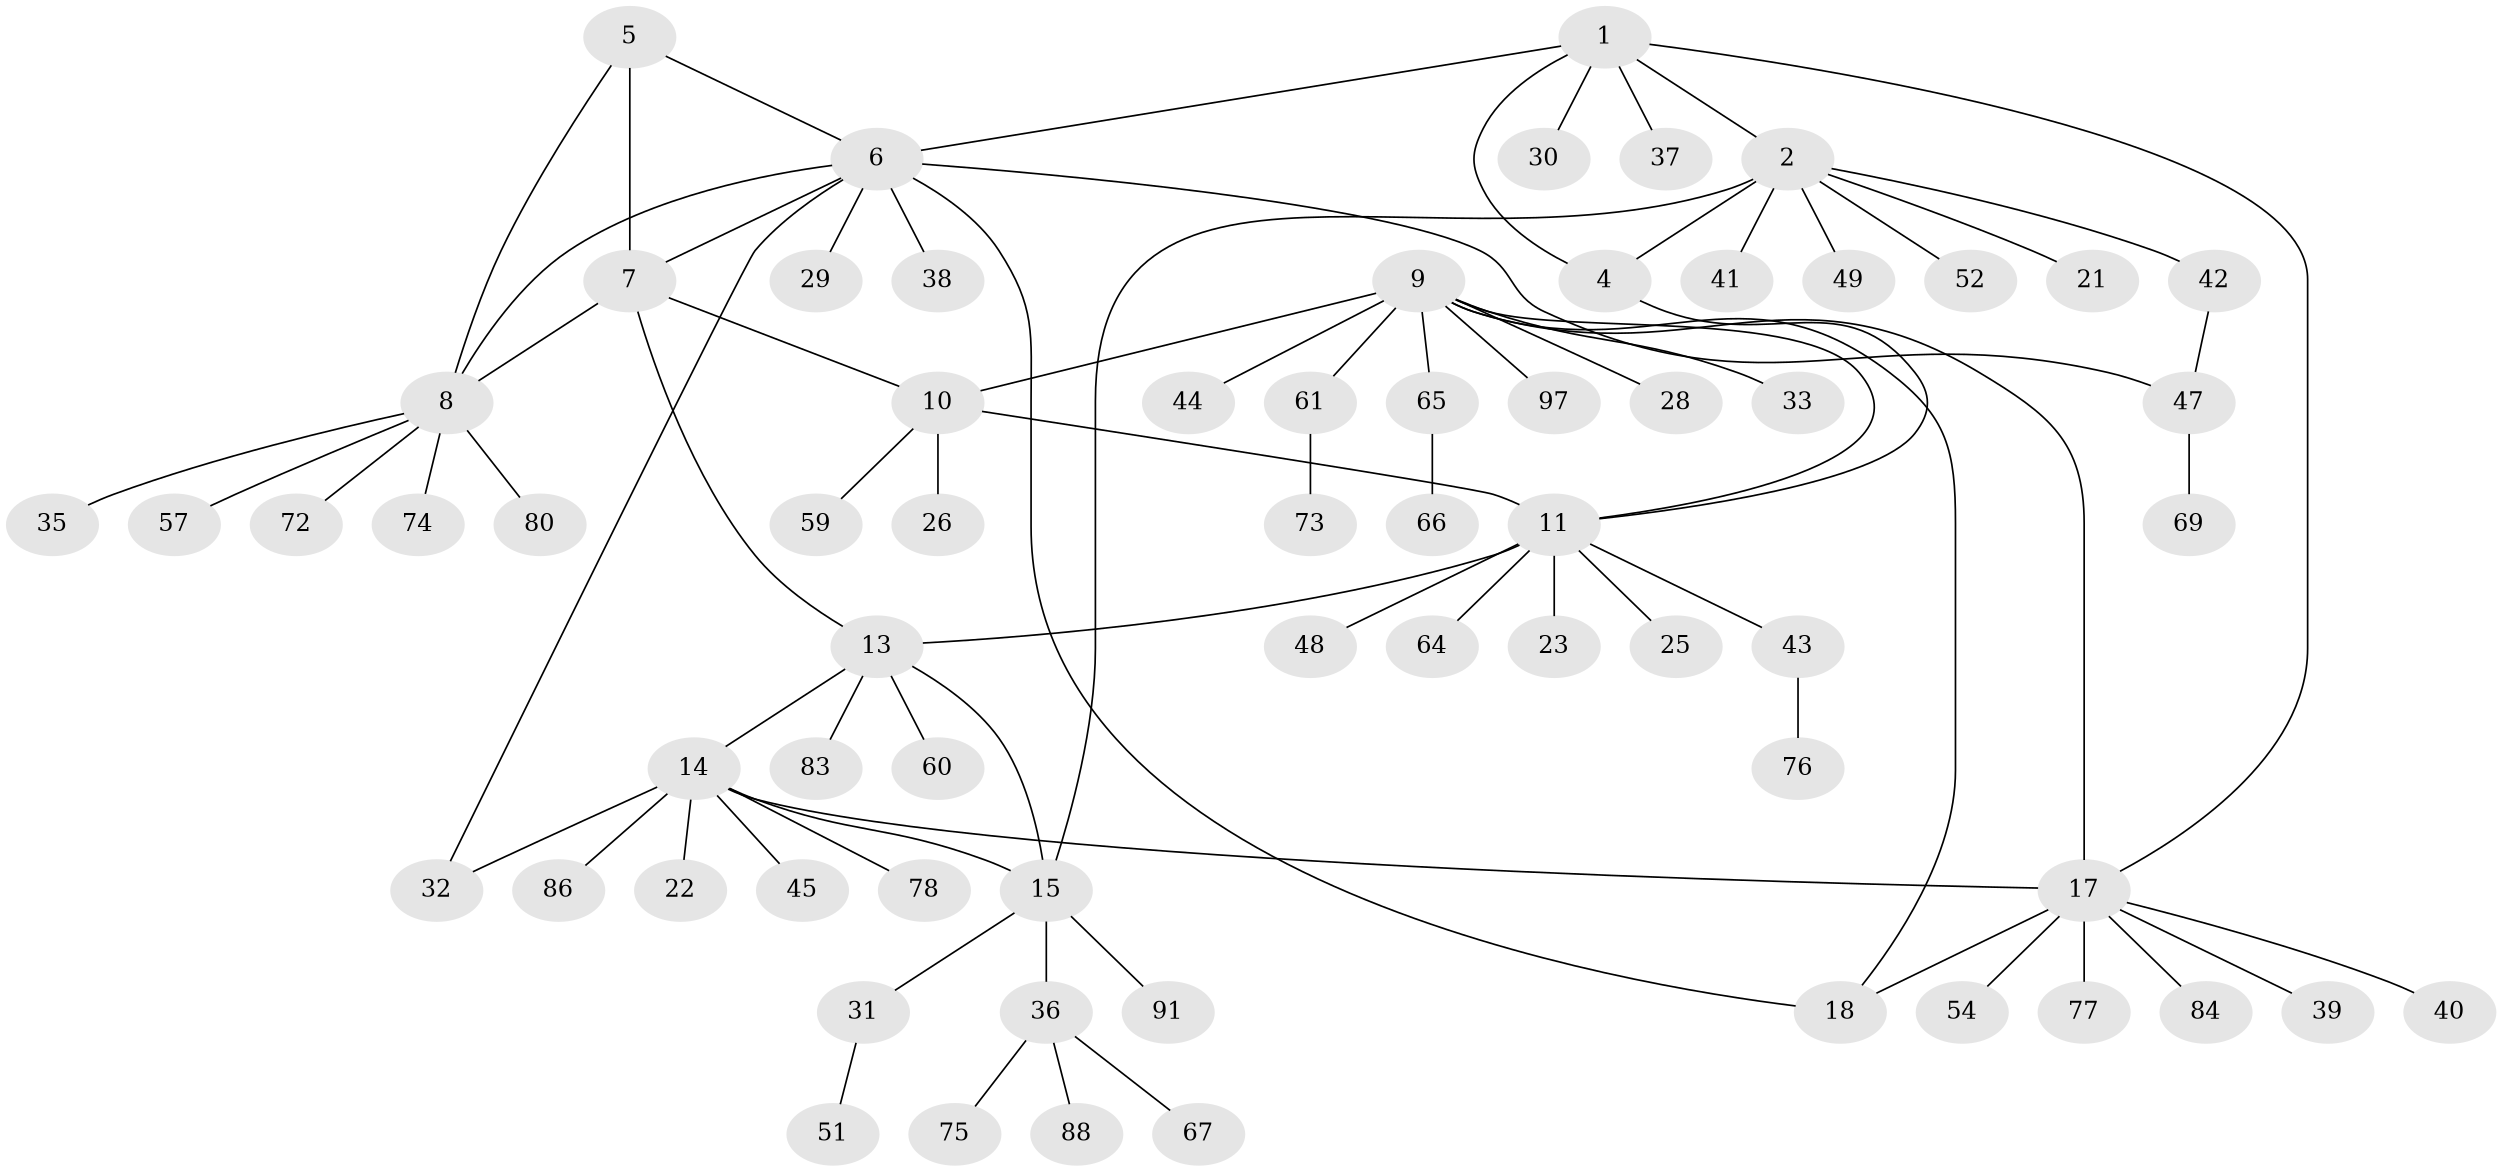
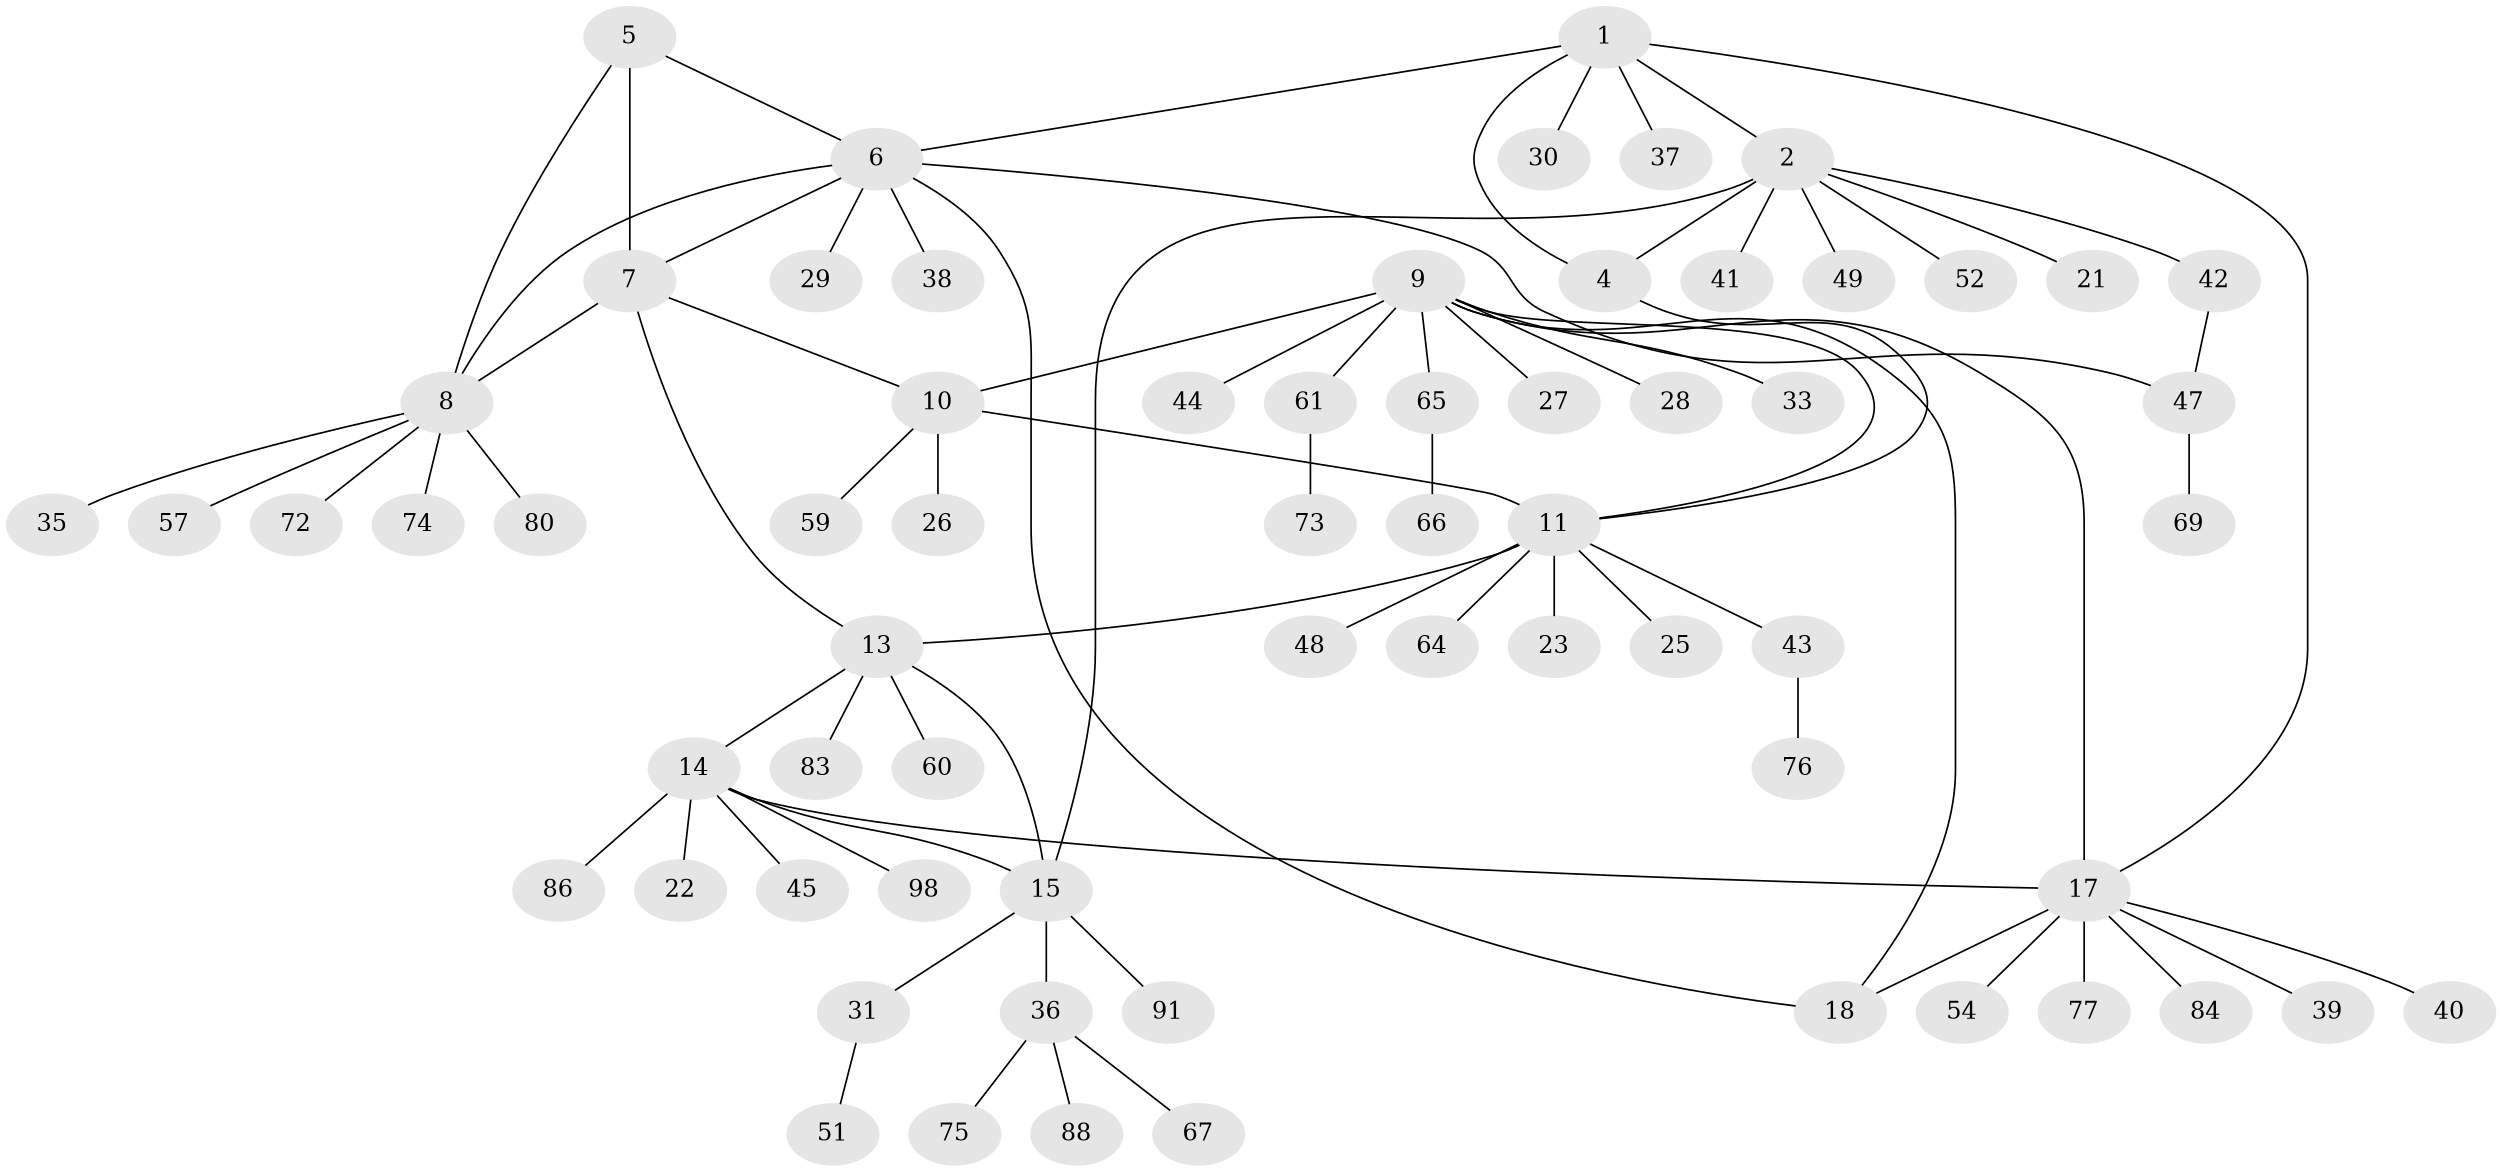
(1554, 403) -> (1554, 403)
(437, 891) -> none
(924, 891) -> (924, 891)
